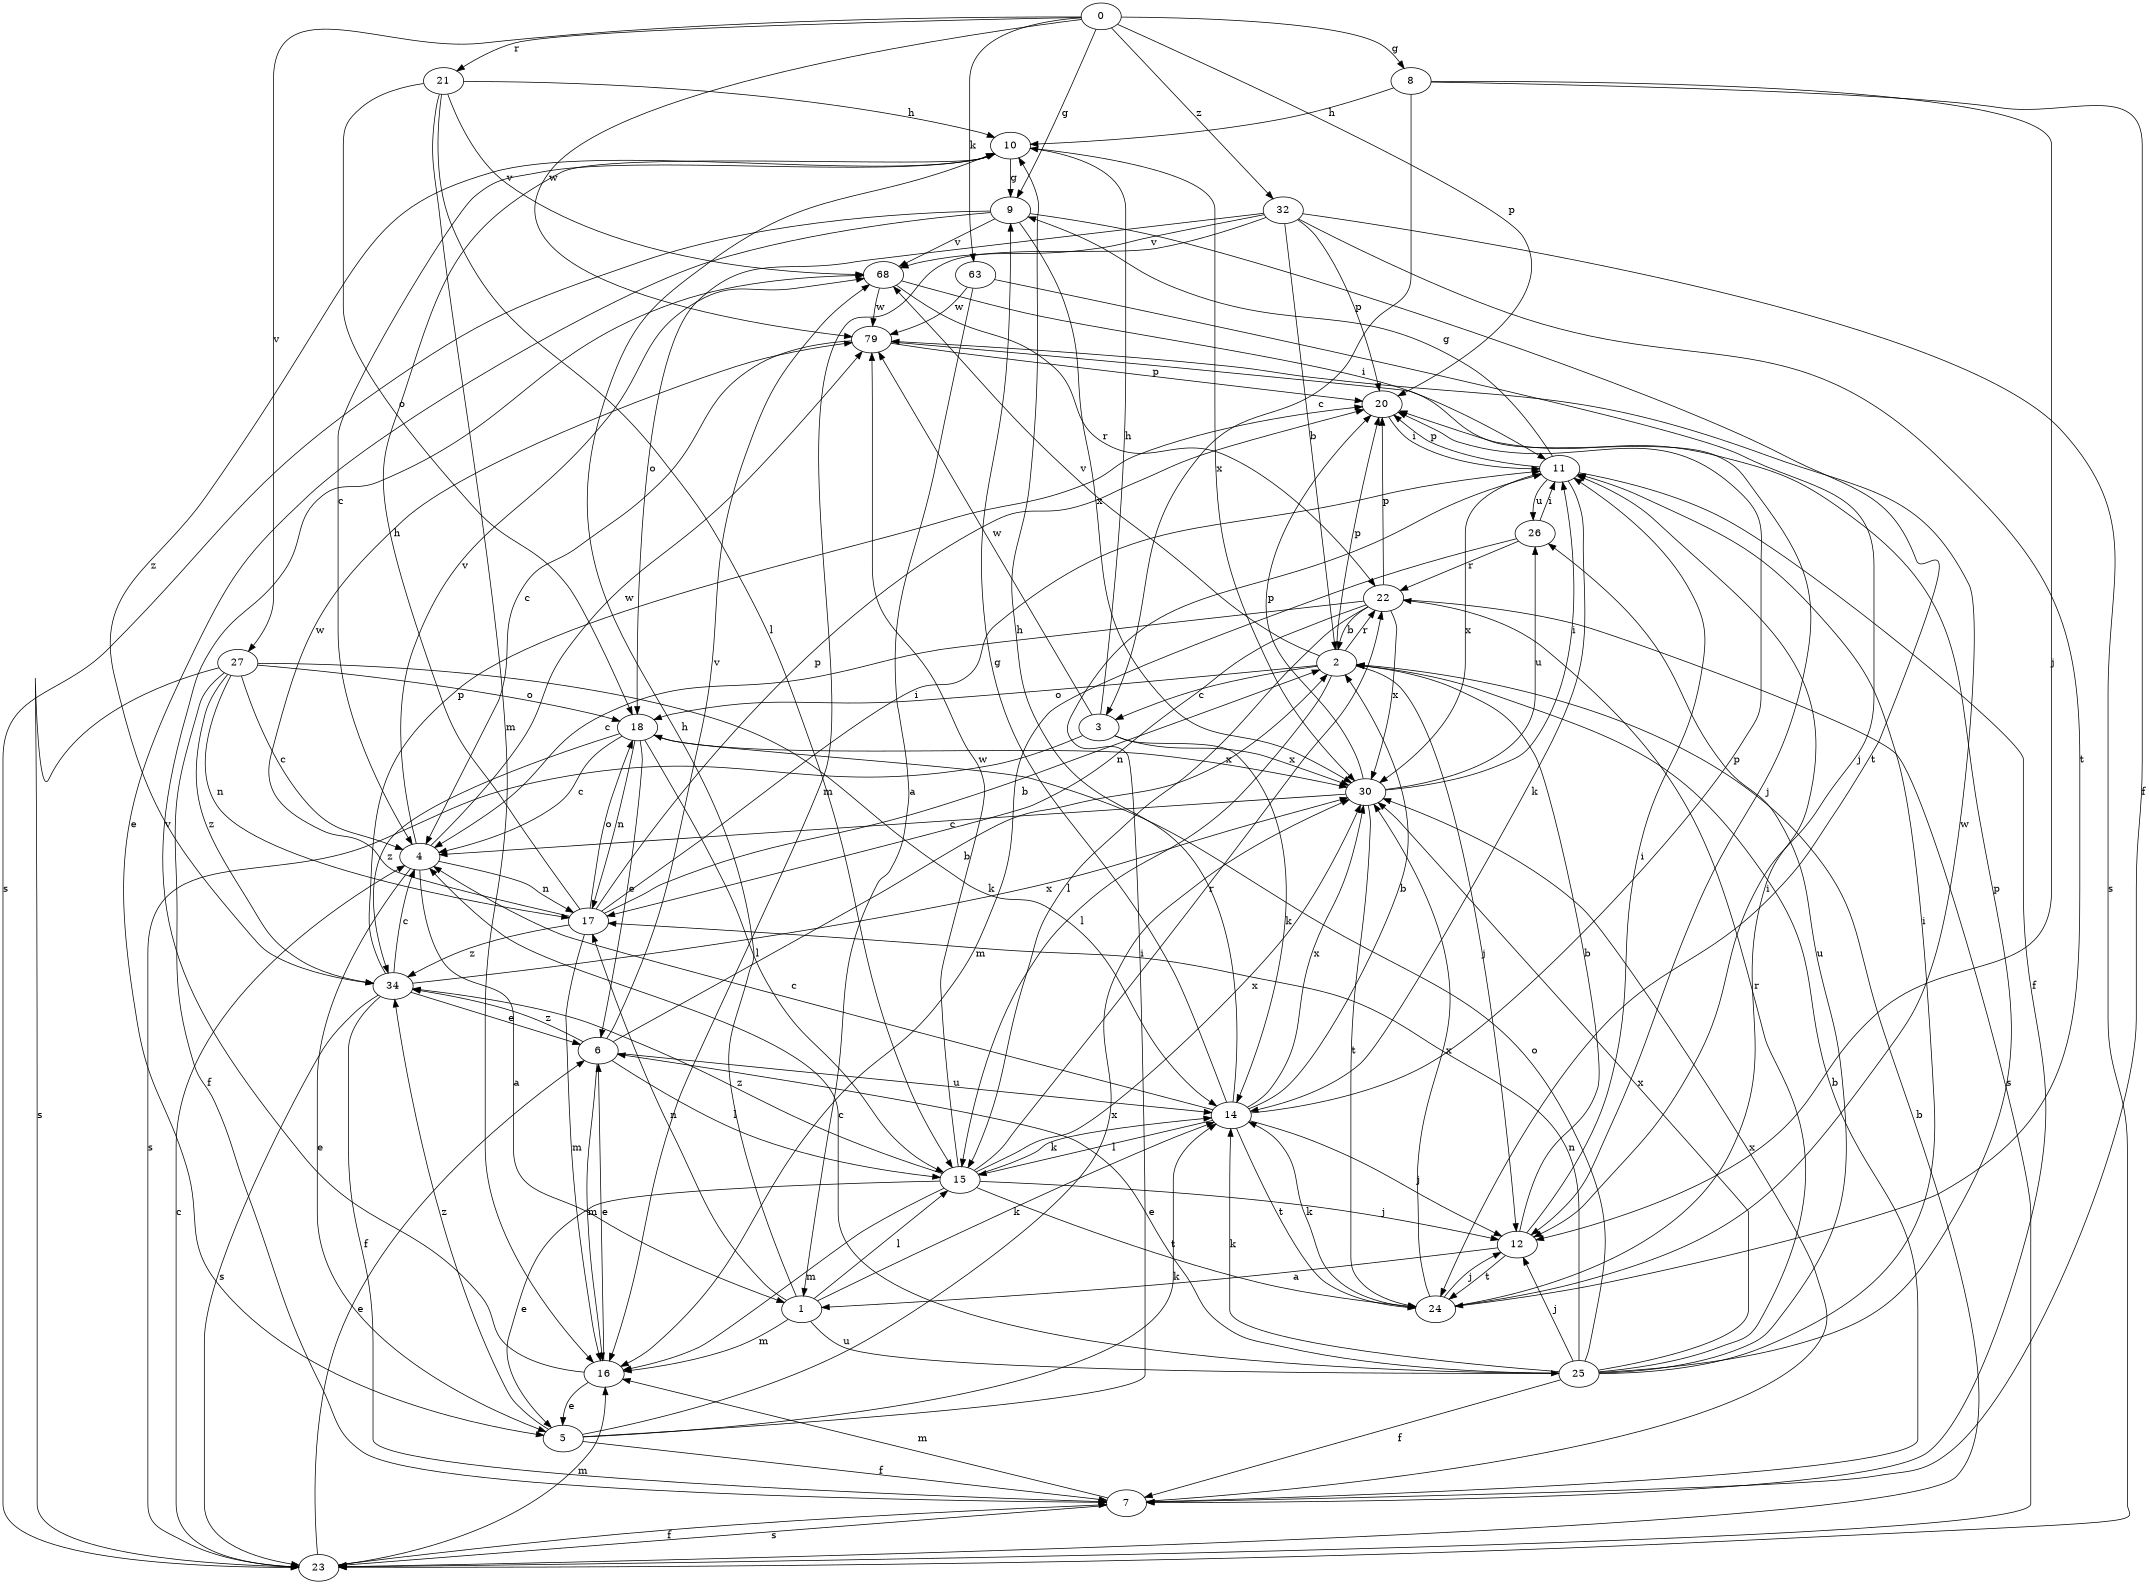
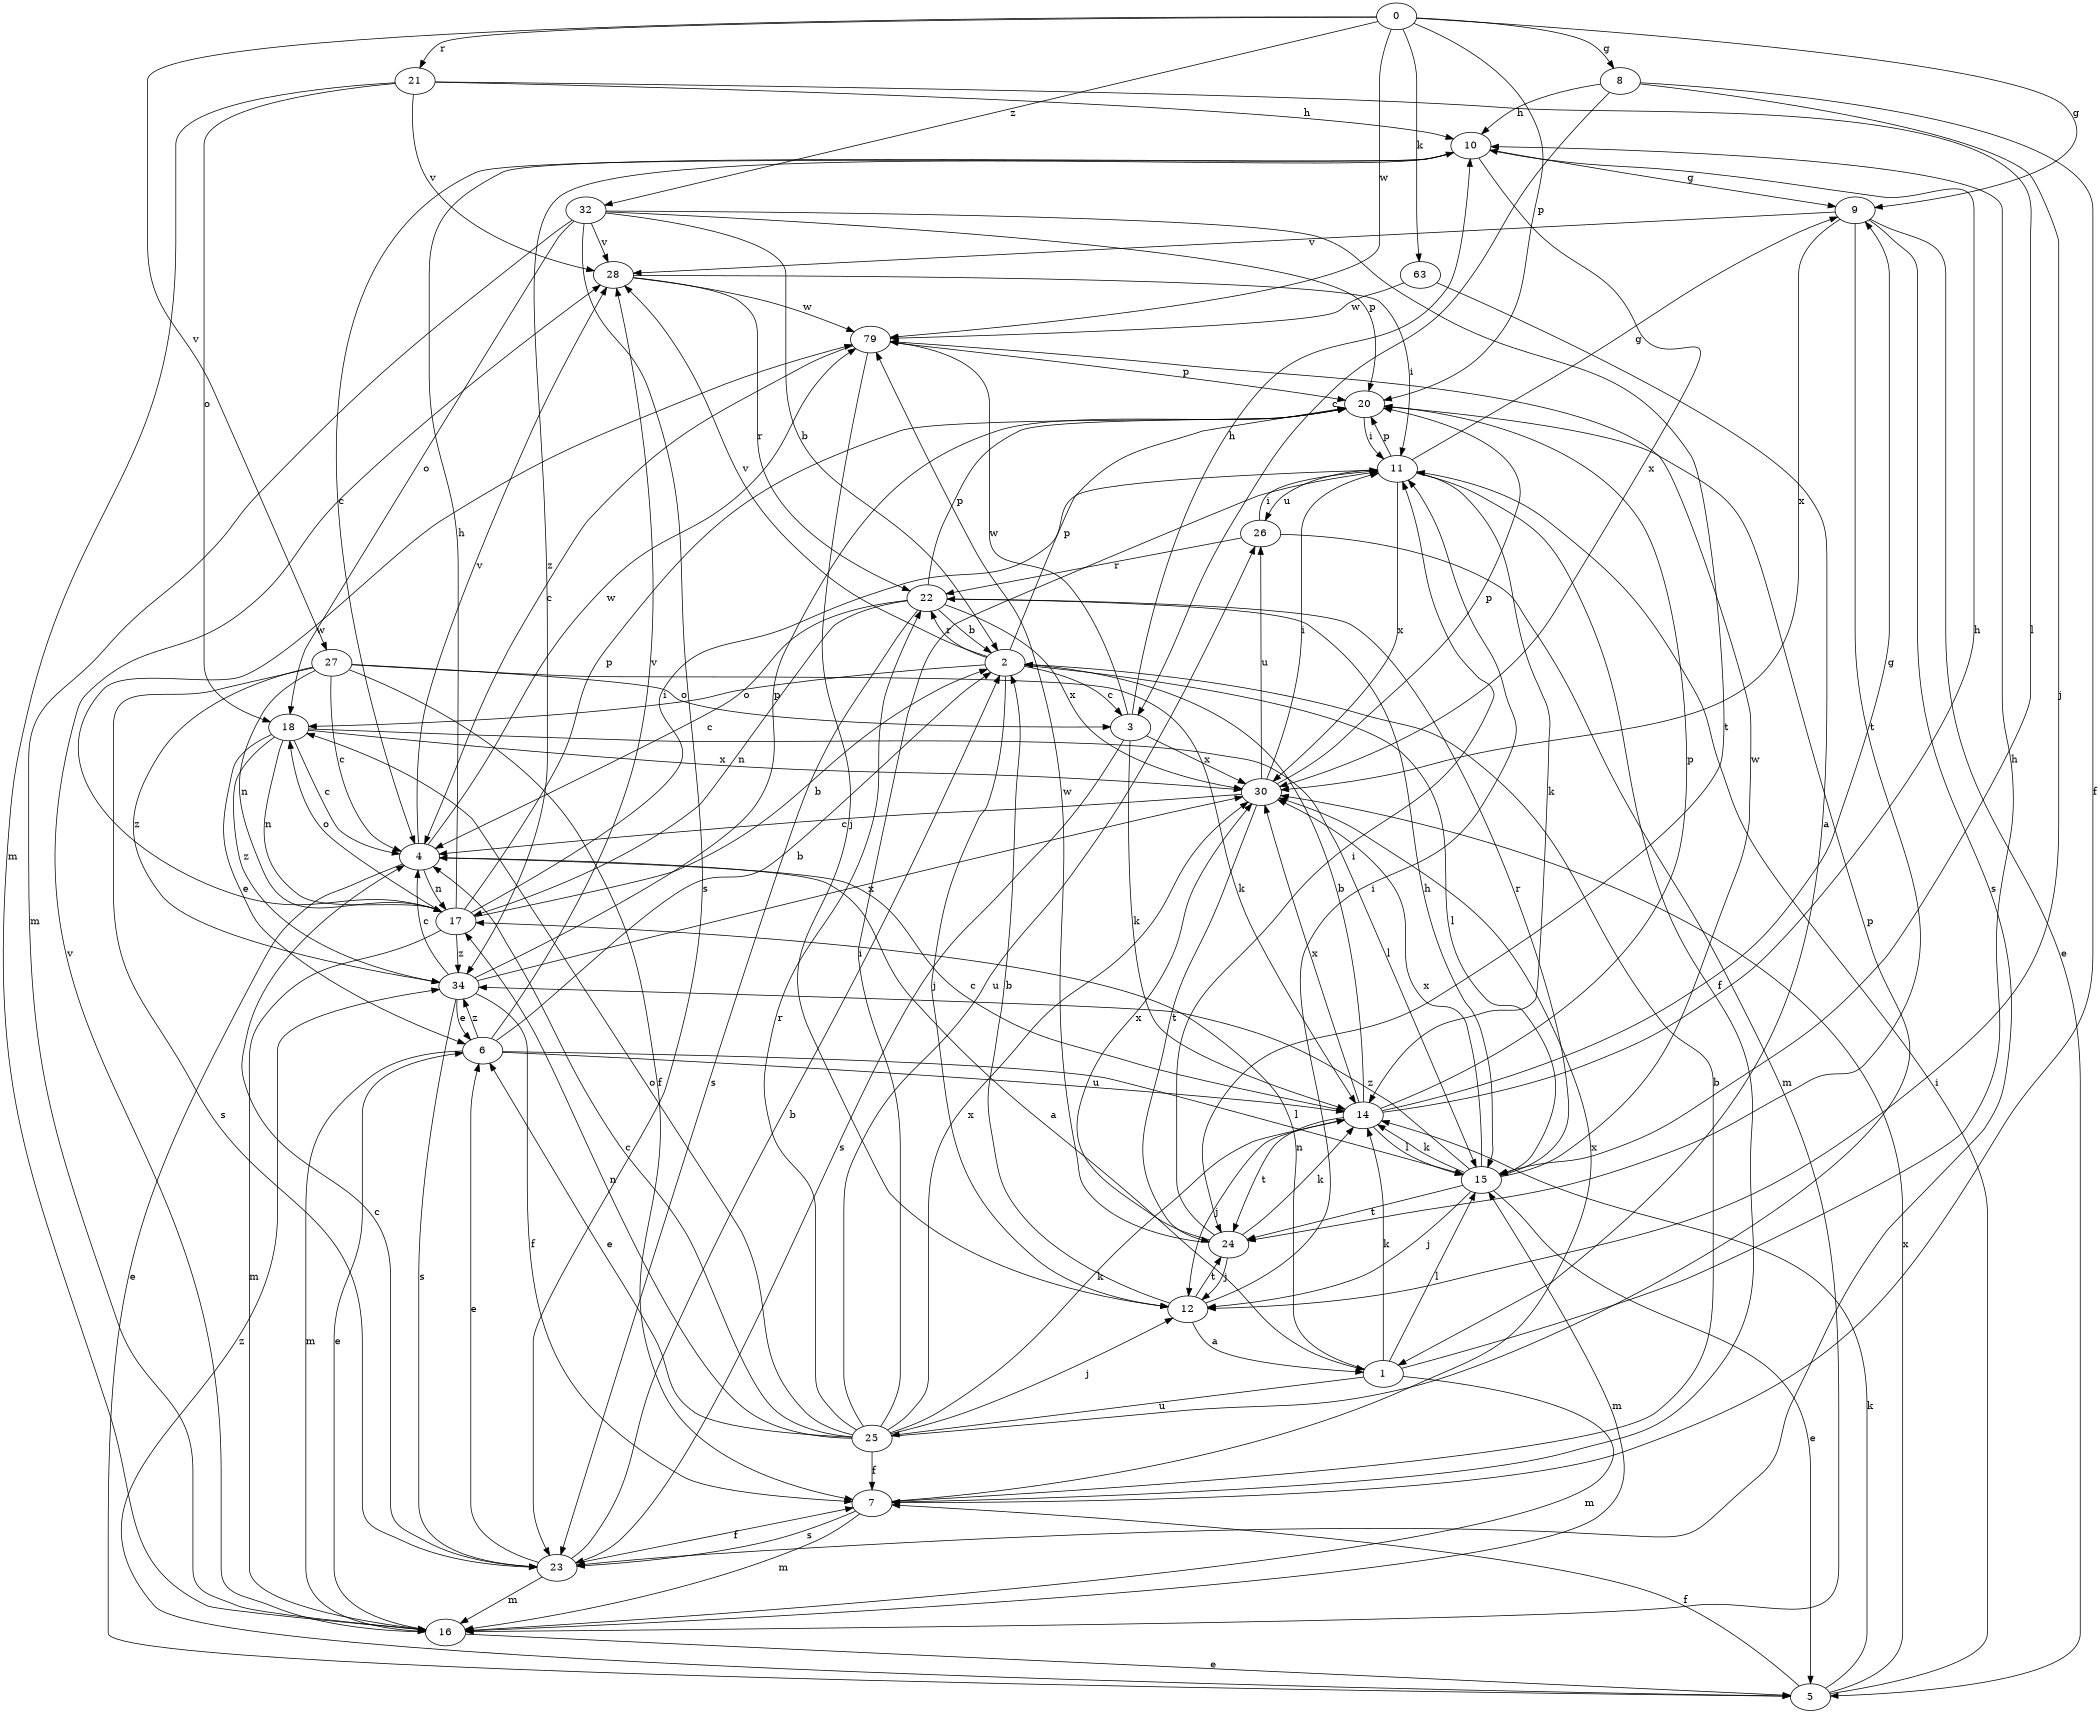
(883, 275) -> (613, 275)
(1832, 494) -> none
(427, 684) -> (725, 710)
(1069, 889) -> (1428, 889)
(797, 1279) -> (1214, 1584)
